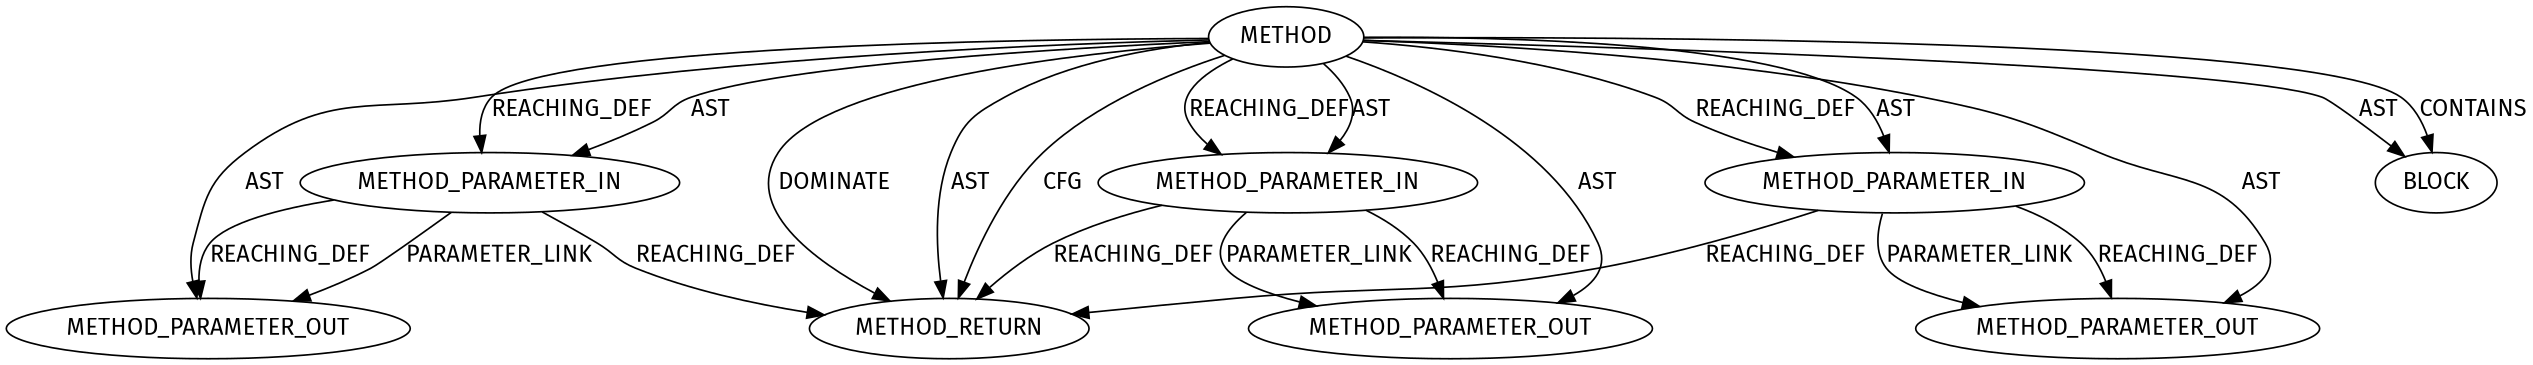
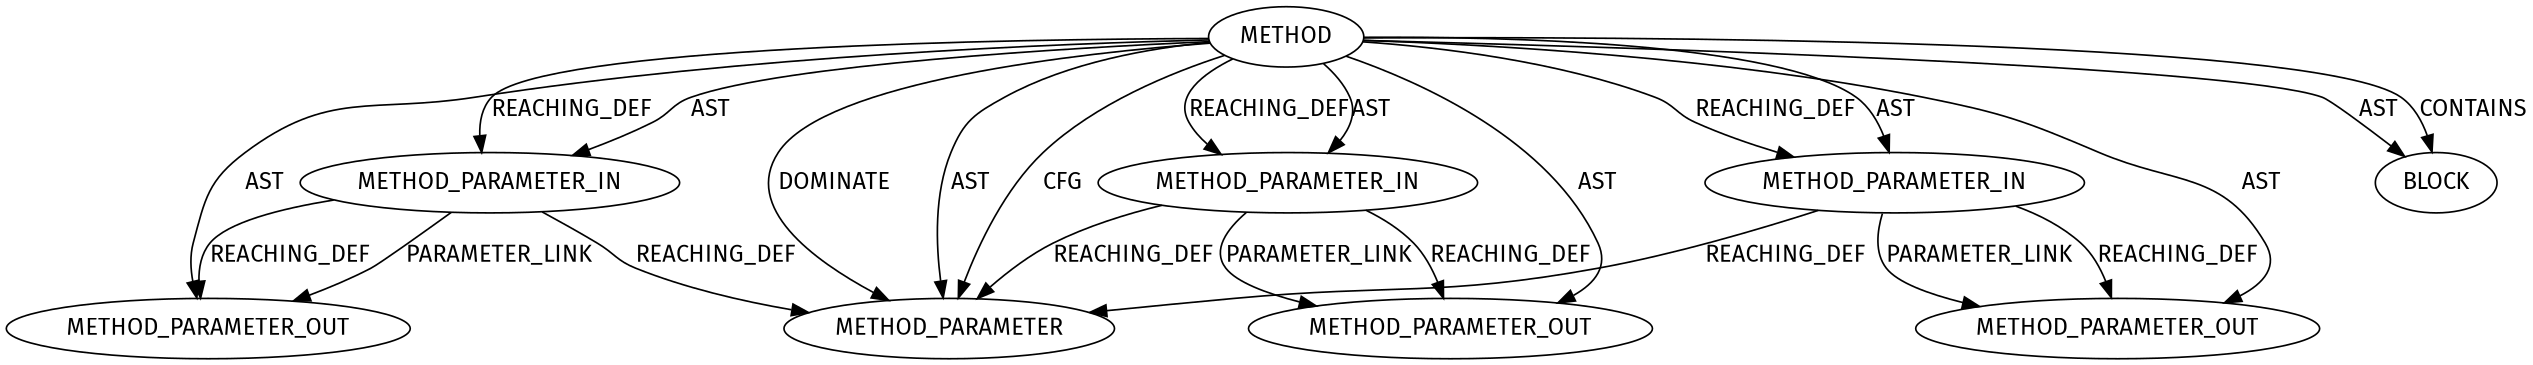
(949, 329) -> (949, 329)
